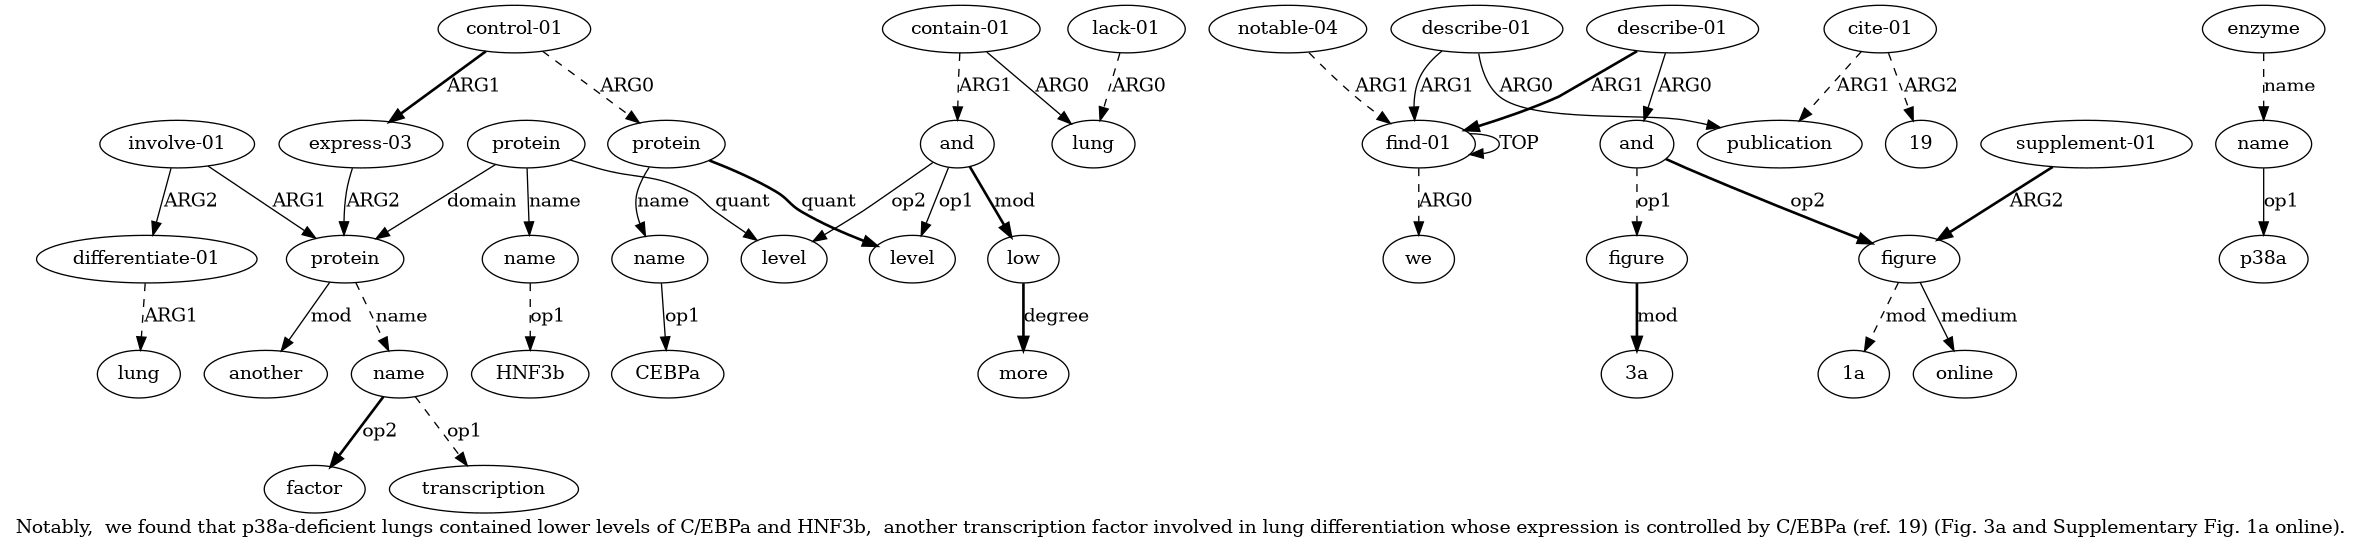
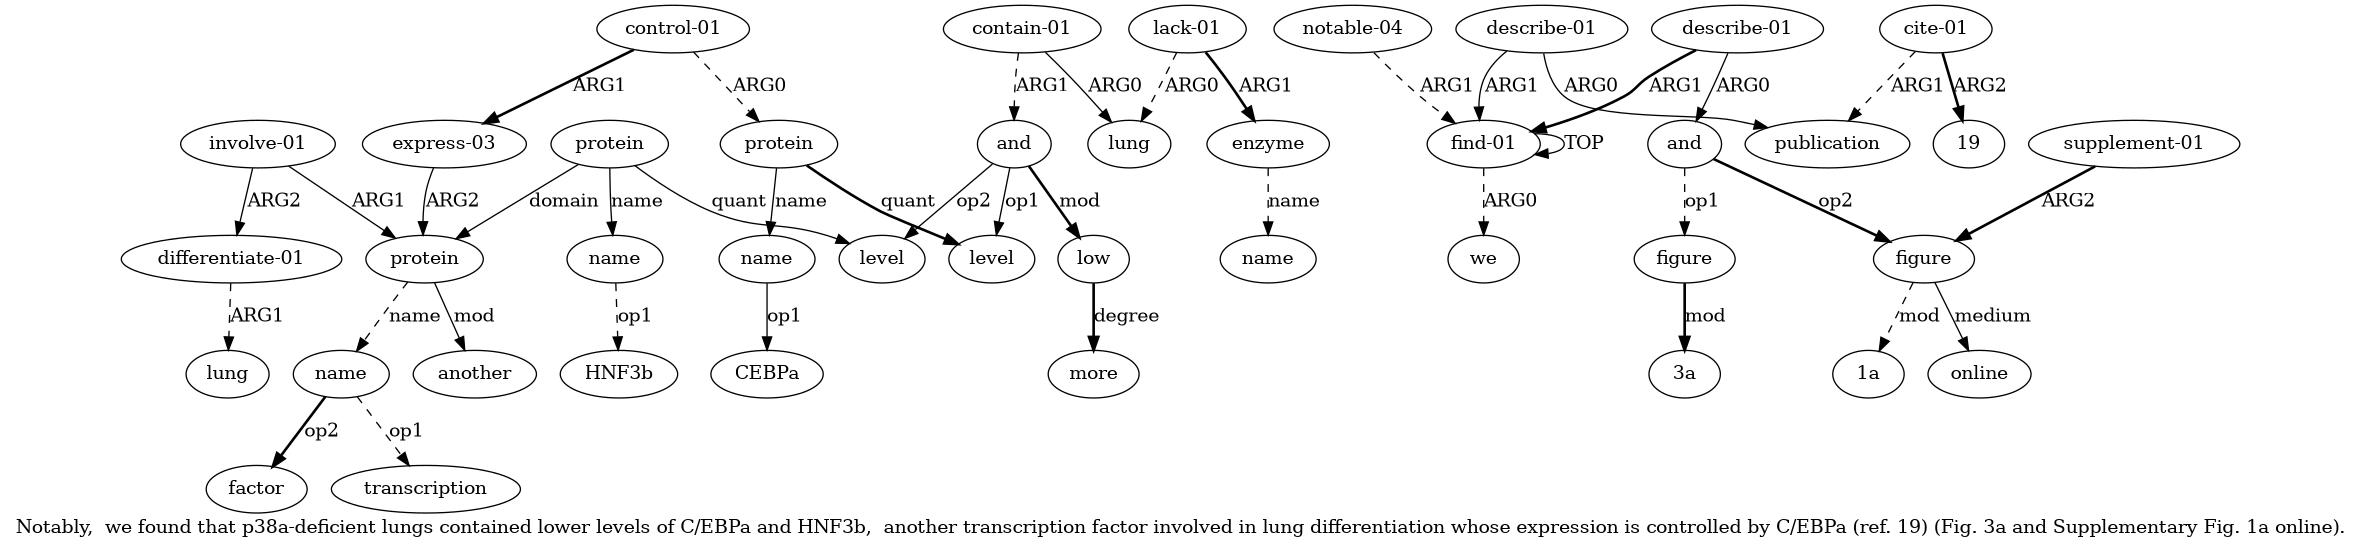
none -> (1227, 80)
(1899, 81) -> (1951, 80)
(2264, 259) -> none
